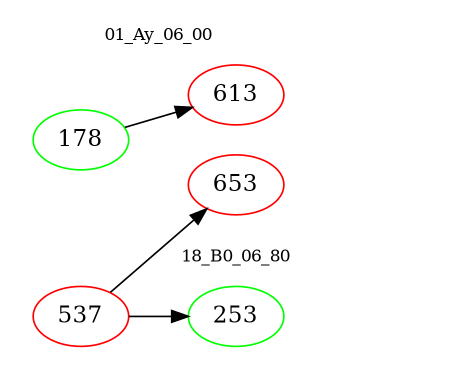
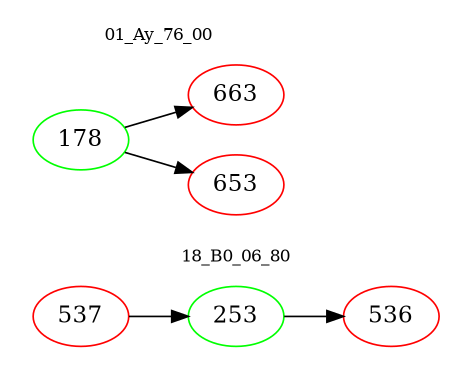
(159, 36) -> (159, 36)
(236, 95) -> (236, 95)
(152, 256) -> (150, 160)
none -> (391, 316)
